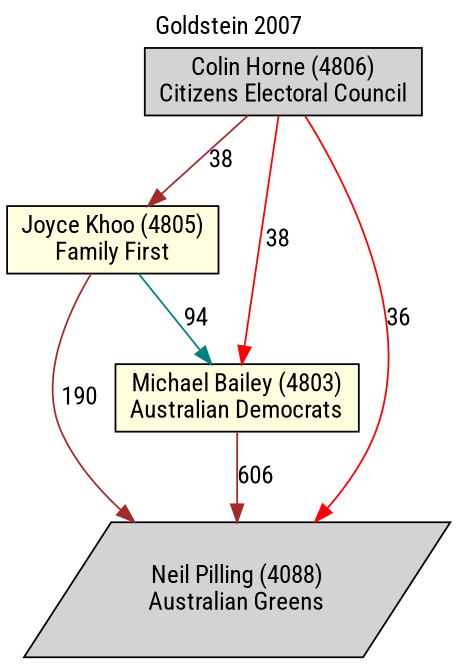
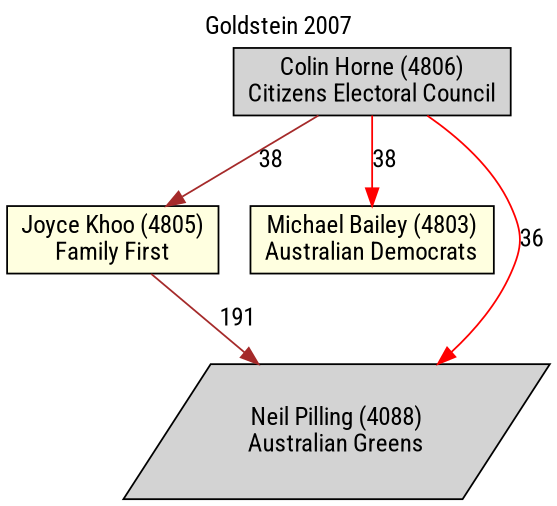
(169, 312) -> none
(80, 398) -> (238, 319)
(237, 468) -> none
